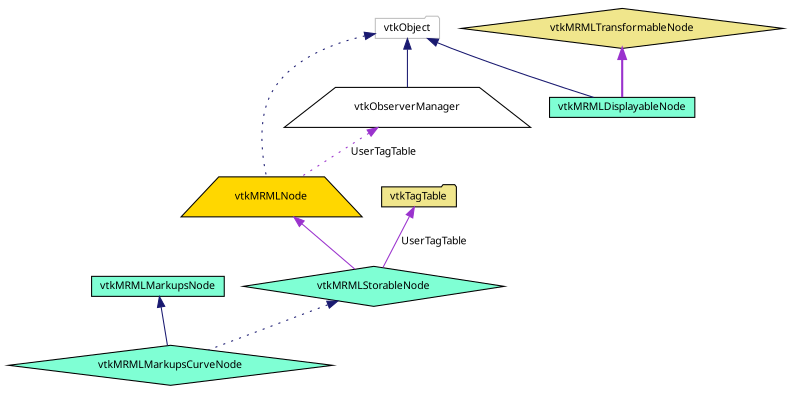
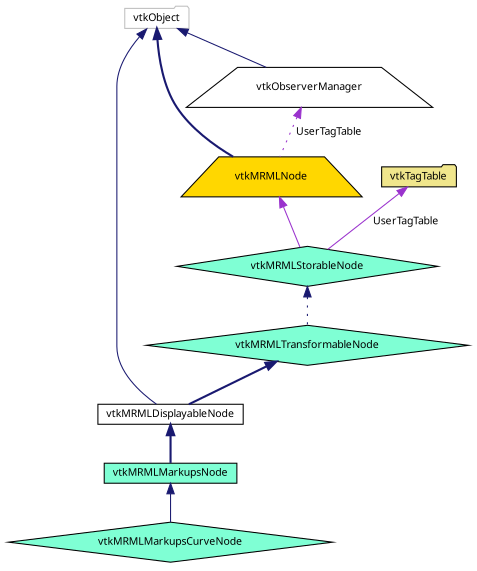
(622, 28) -> (307, 345)
(622, 78) -> (228, 385)
(279, 82) -> (178, 109)
(622, 107) -> (171, 414)
(268, 327) -> (307, 311)
none -> (171, 449)
